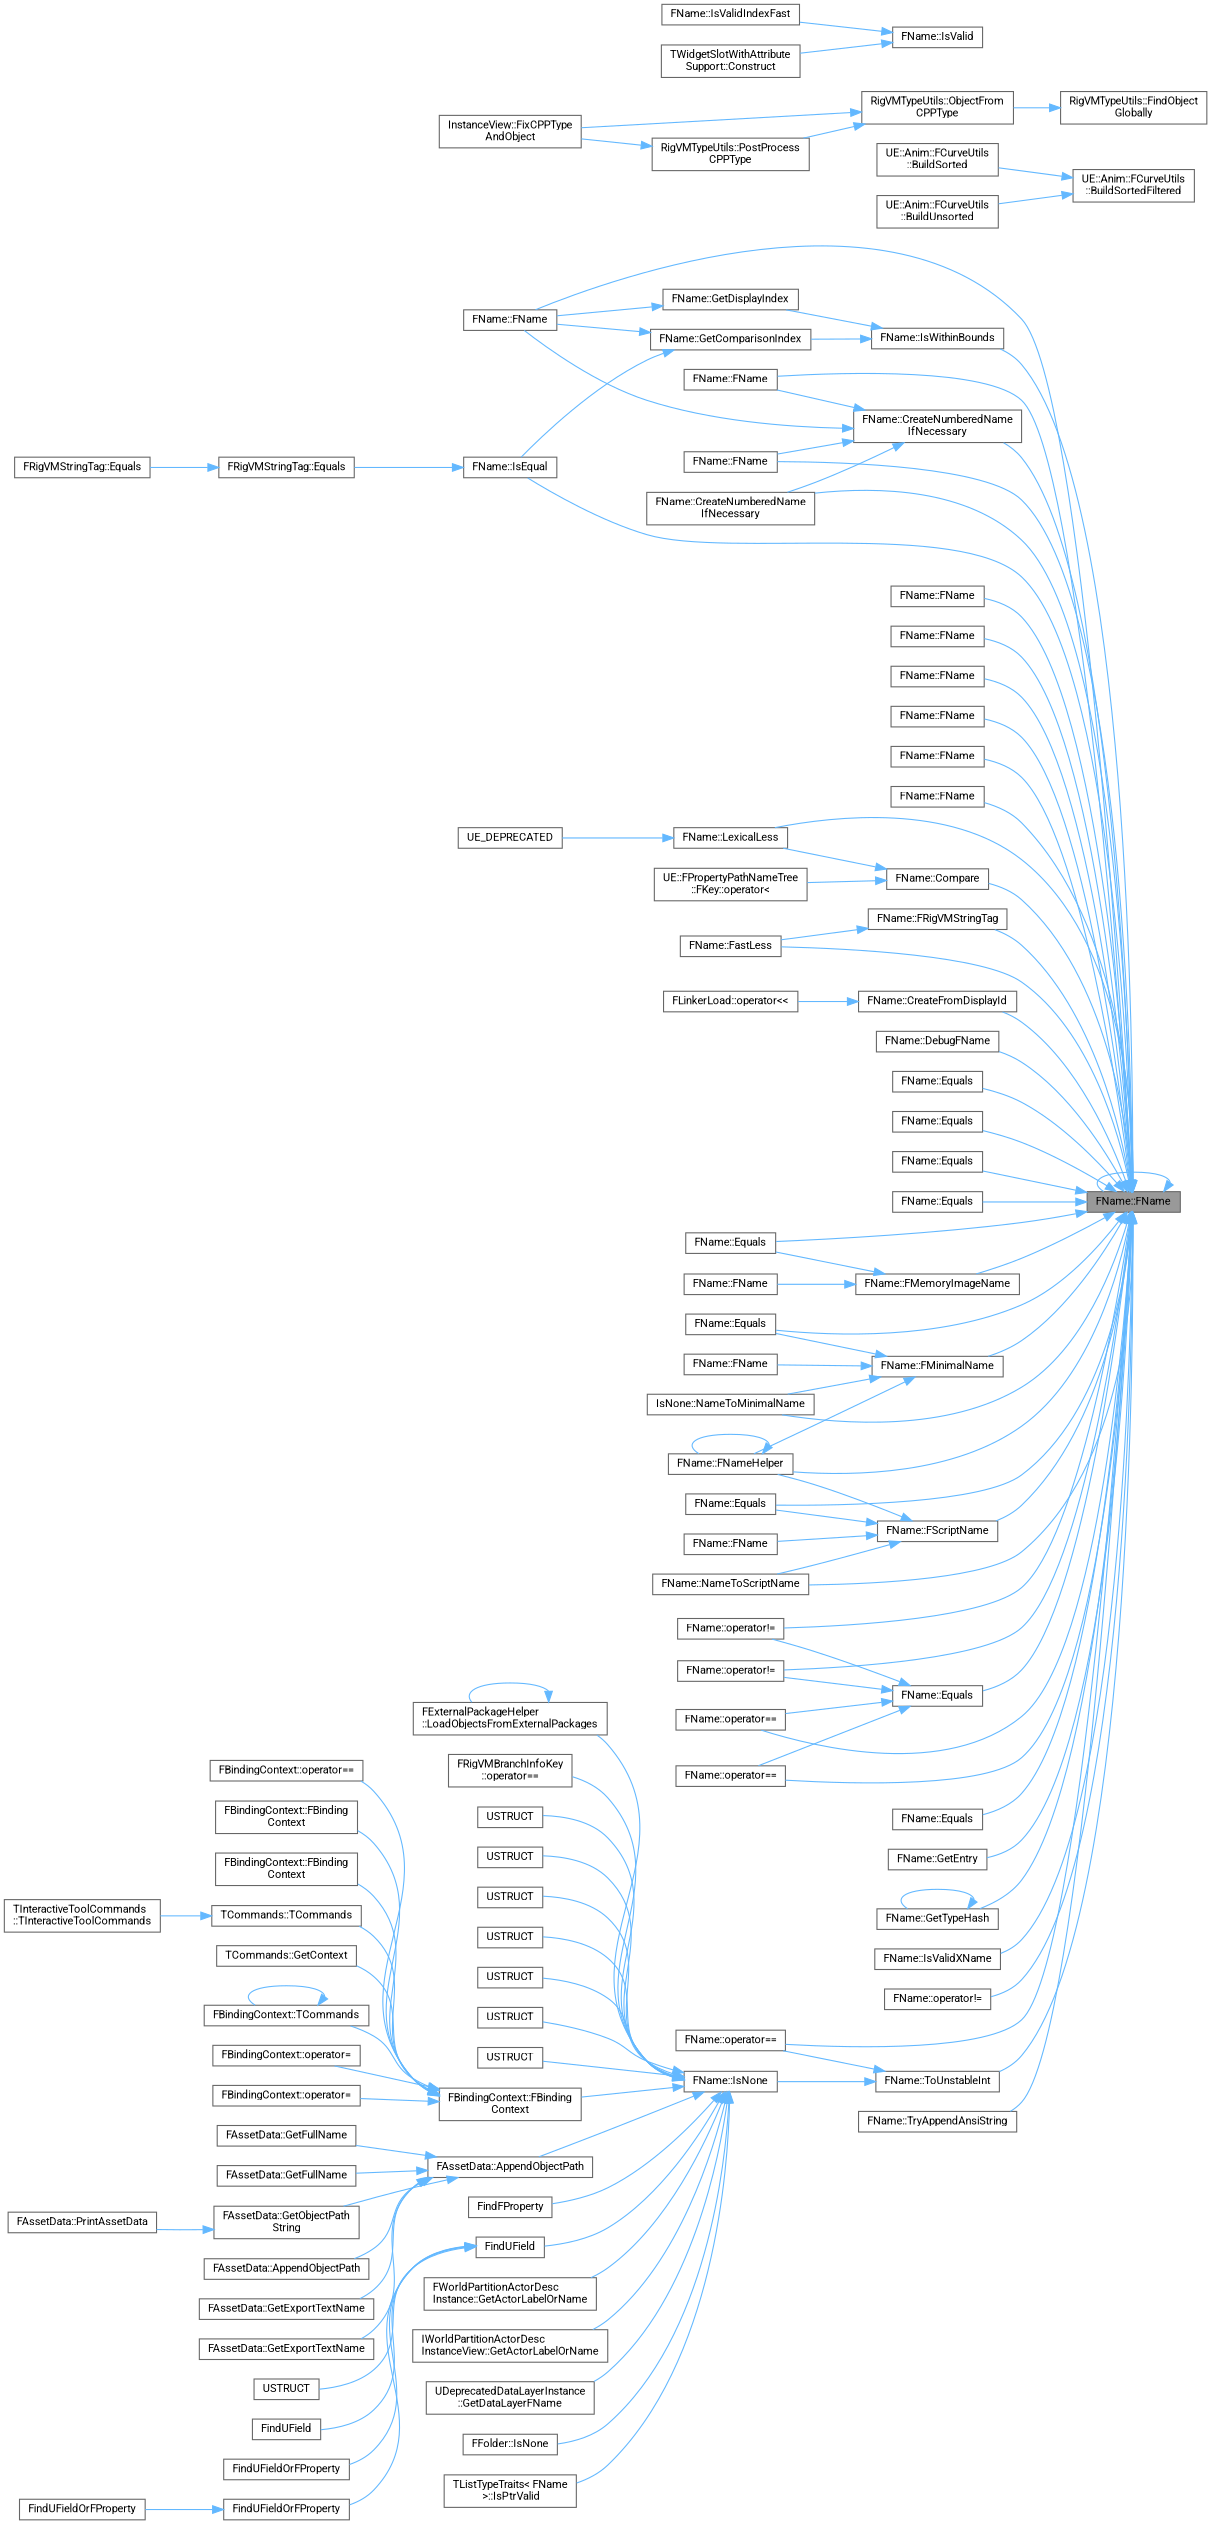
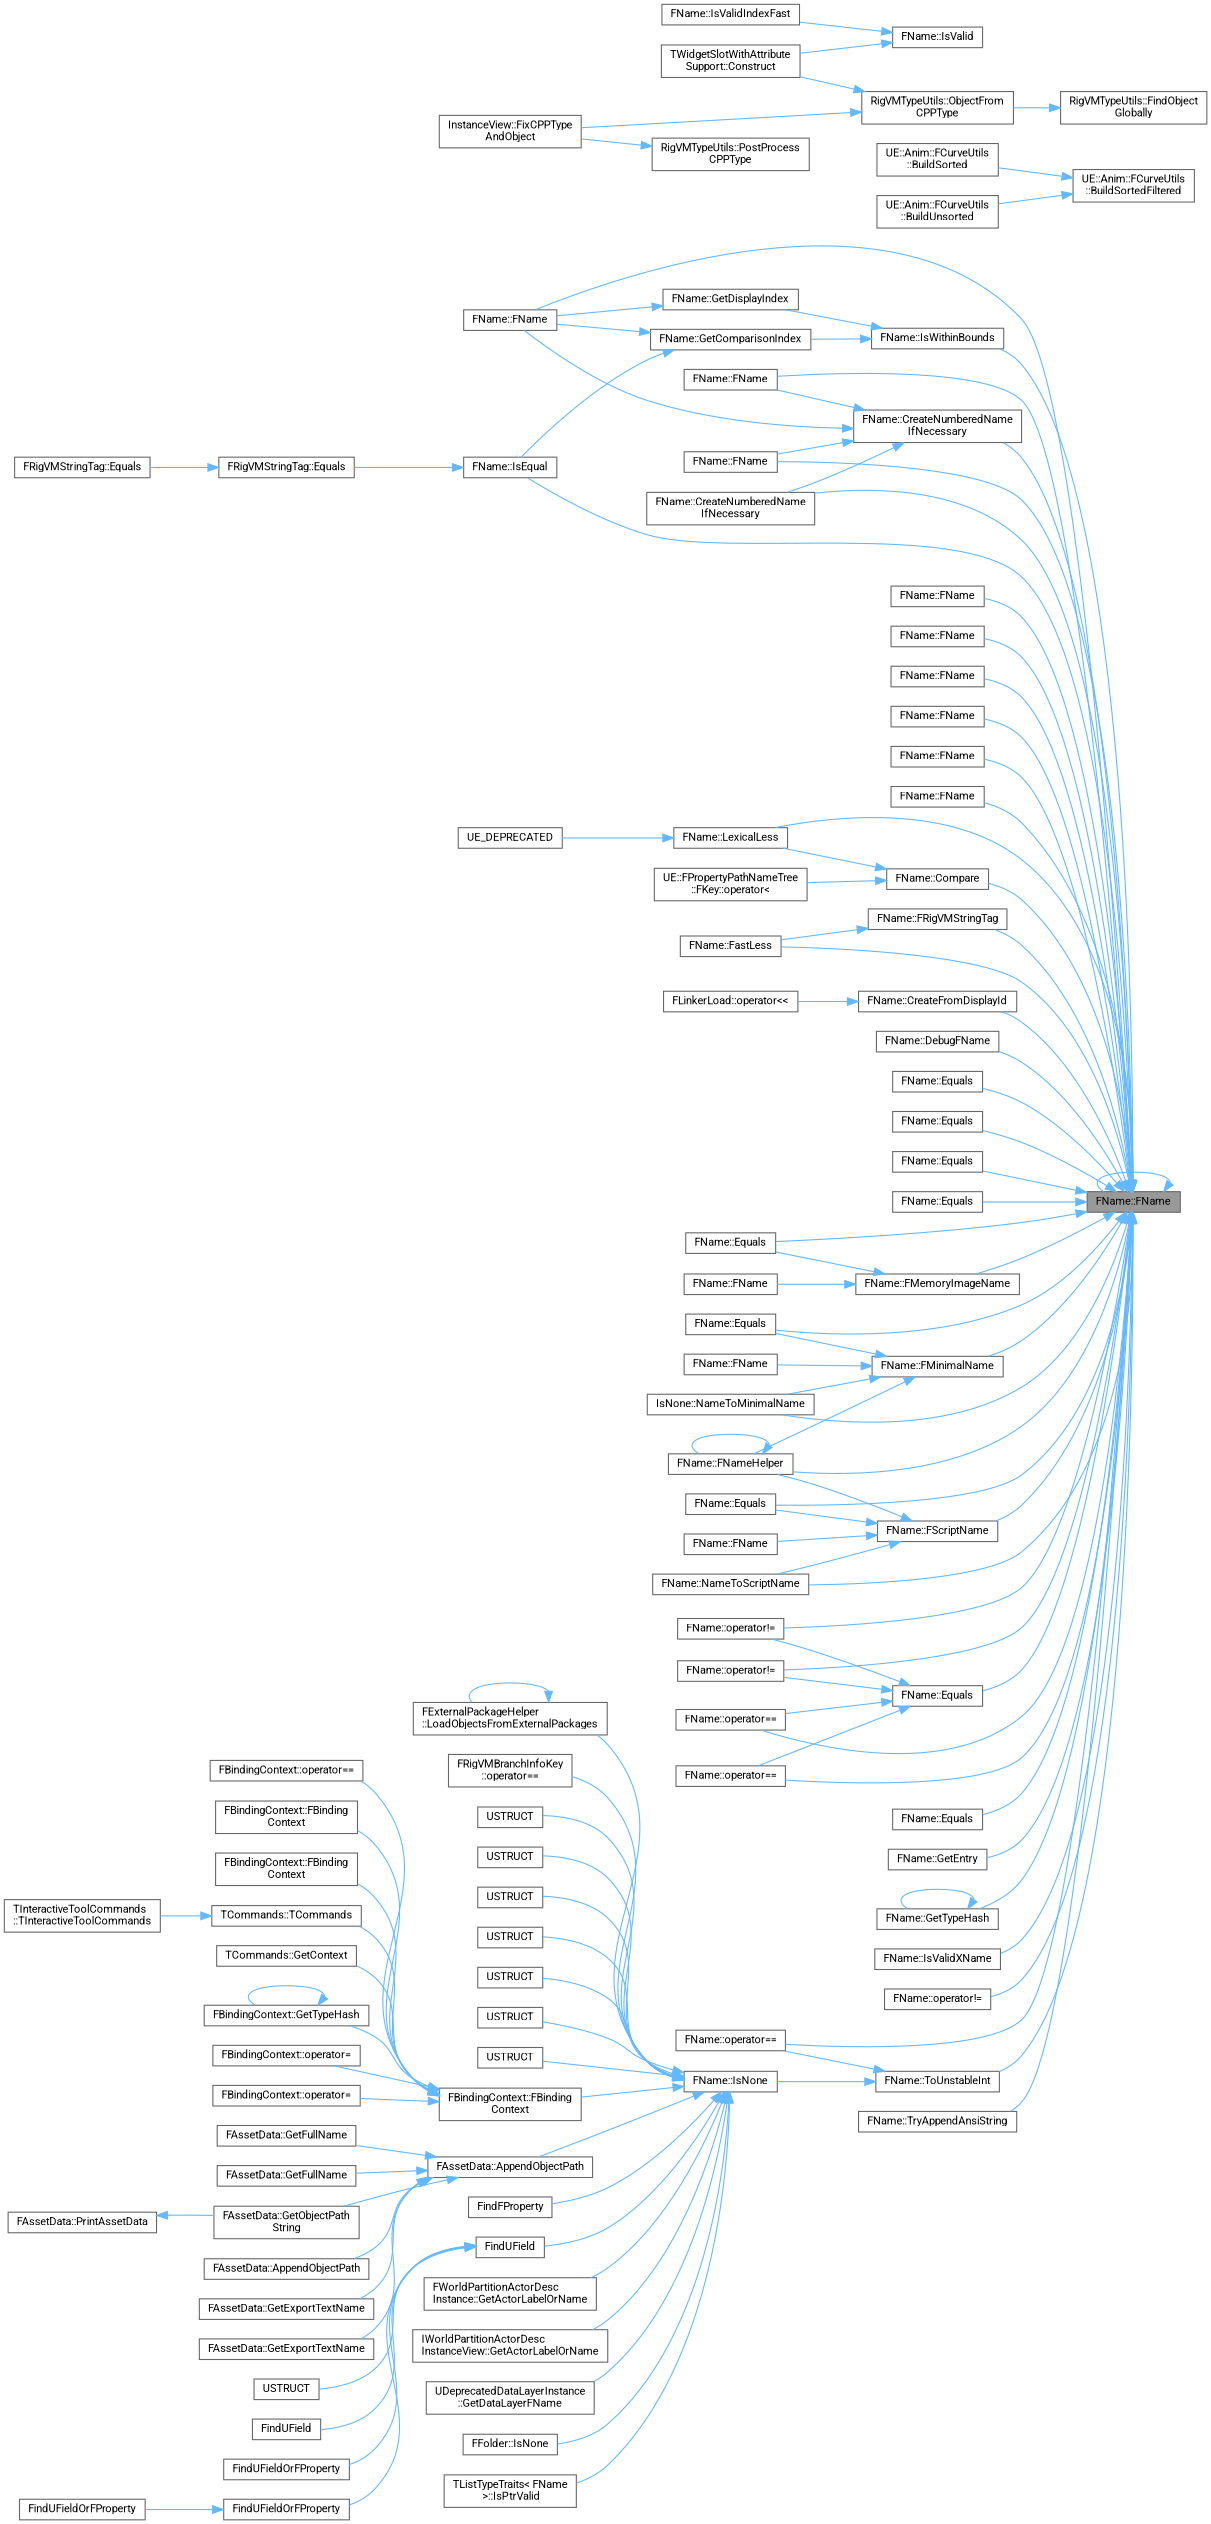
(829, 132) -> (827, 83)
(287, 2016) -> (287, 2016)
(180, 2230) -> (191, 2215)
